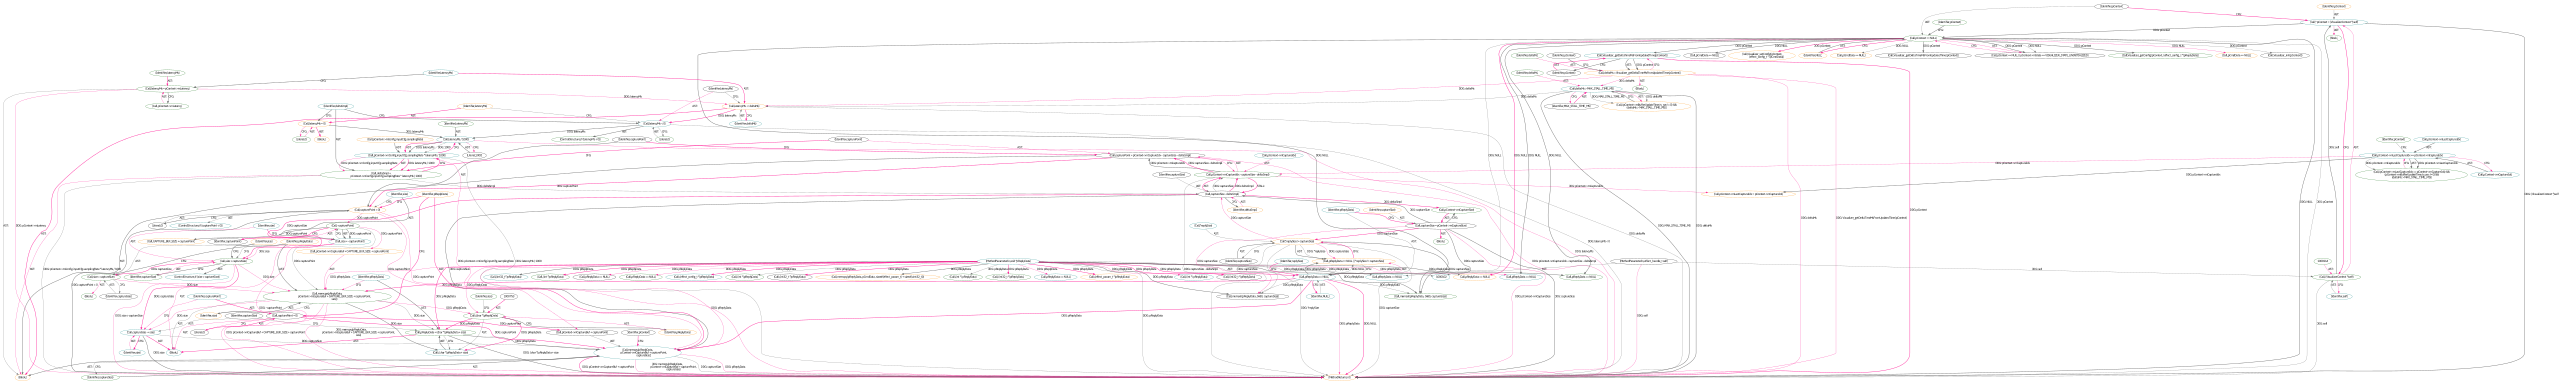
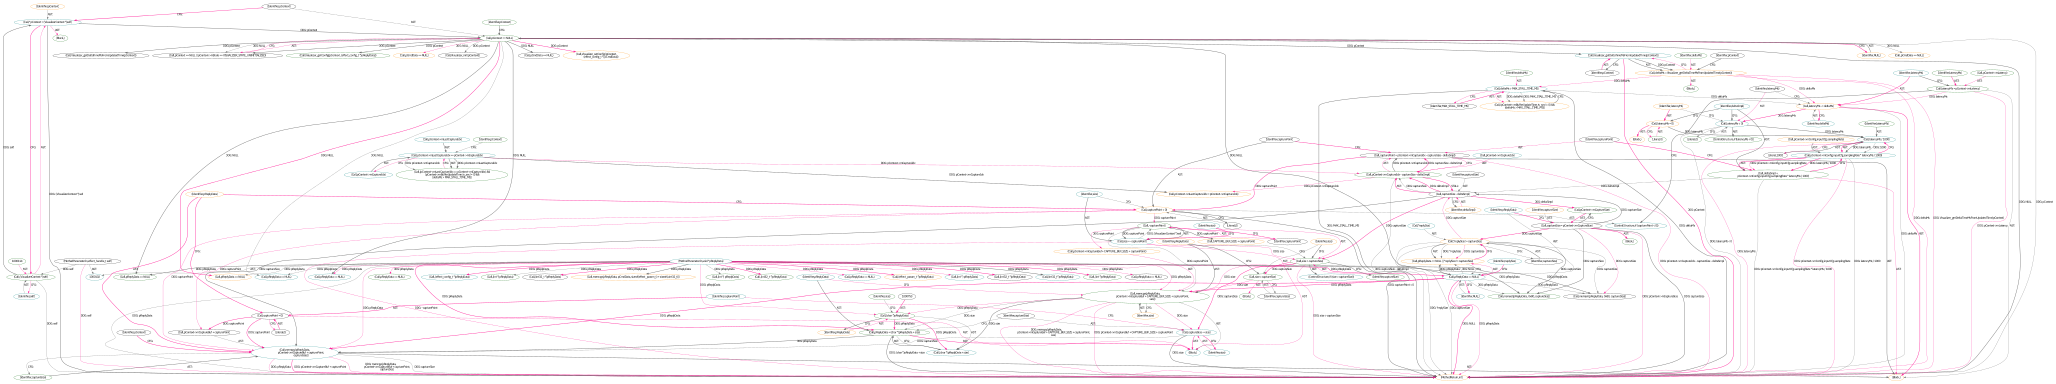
(168, 97) -> (1747, 99)
(339, 234) -> (1164, 234)
